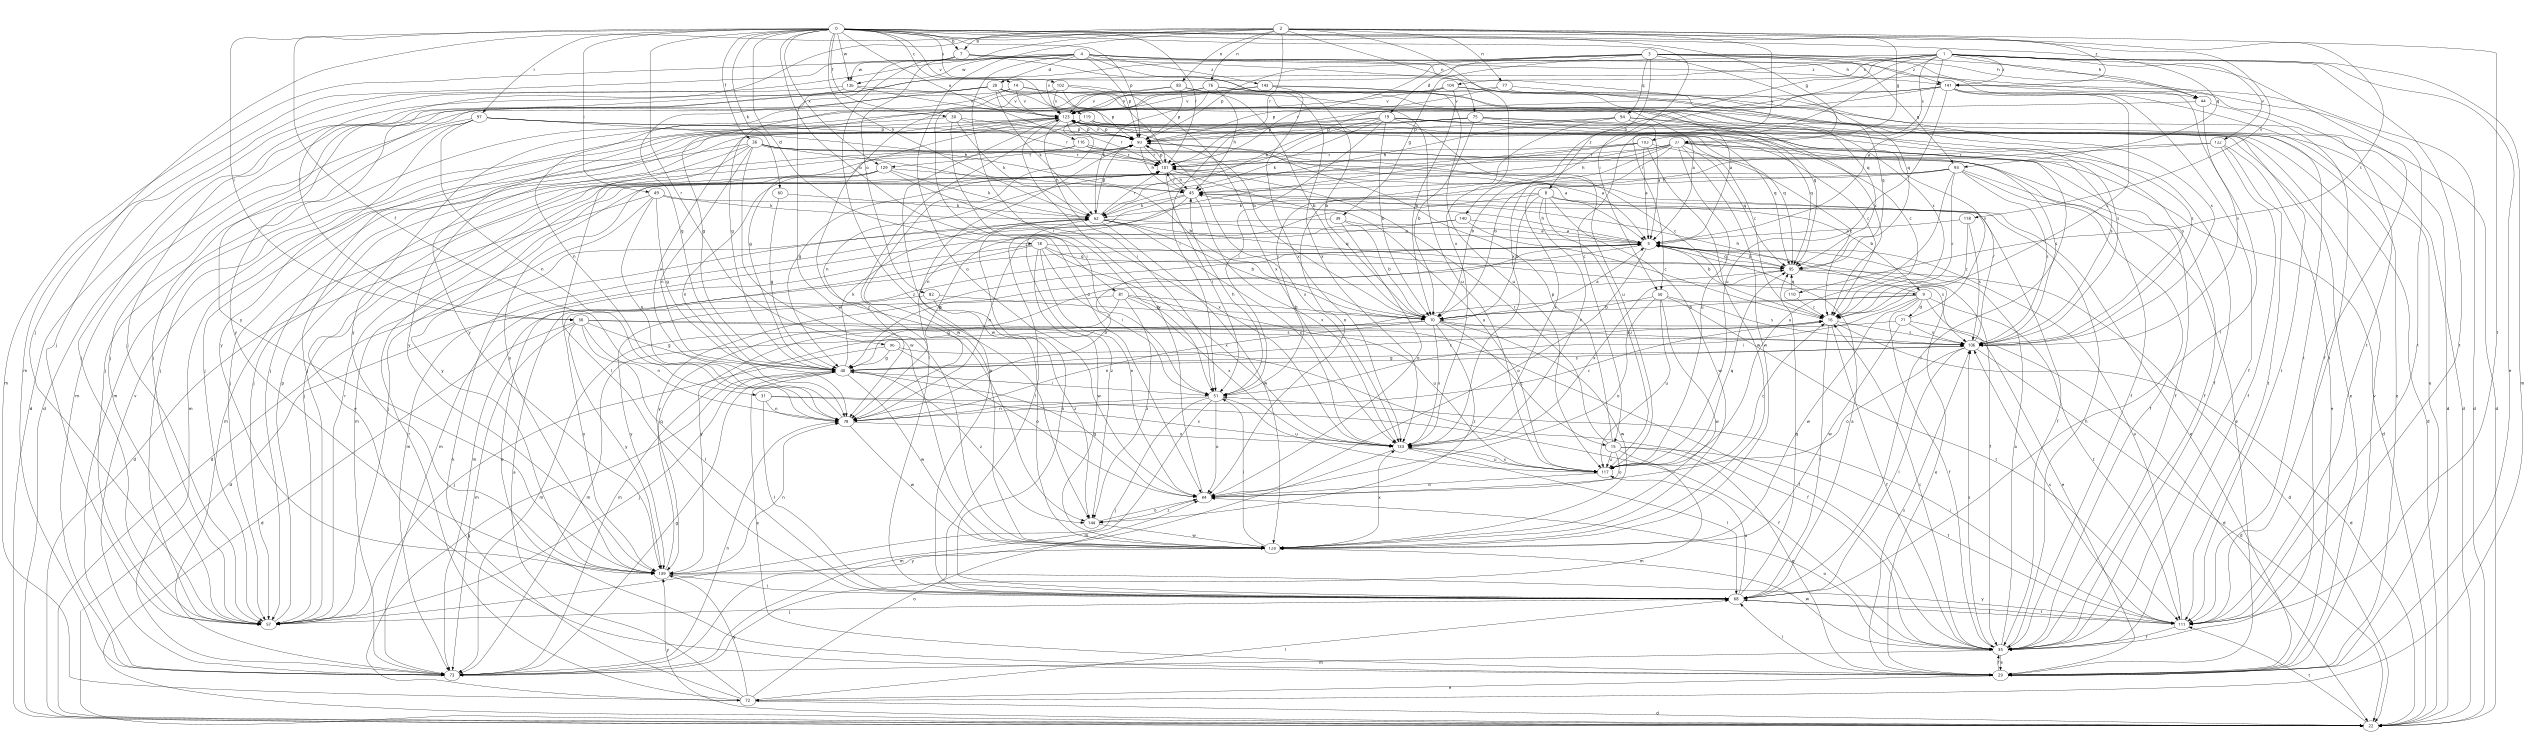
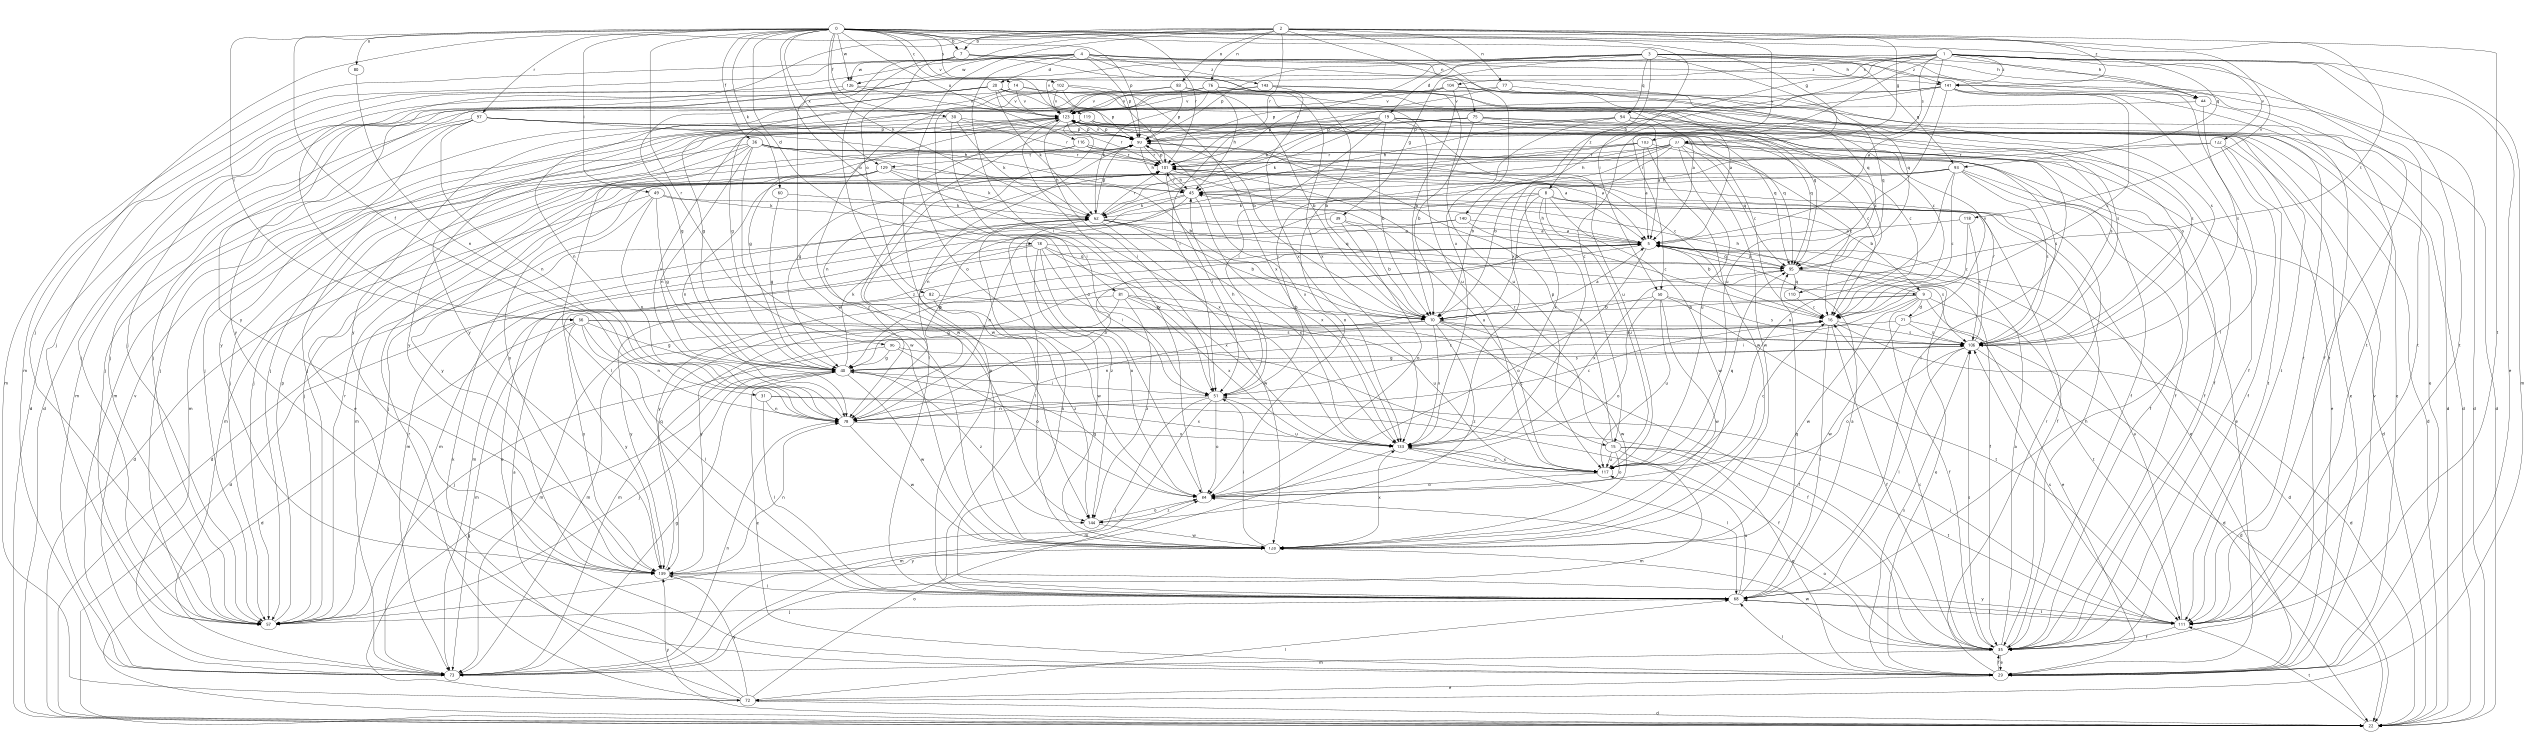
none -> (356, 70)
none -> (1910, 206)
(1792, 282) -> (1796, 280)
